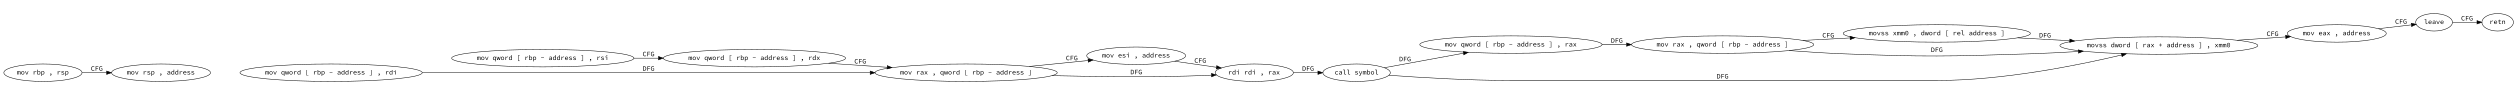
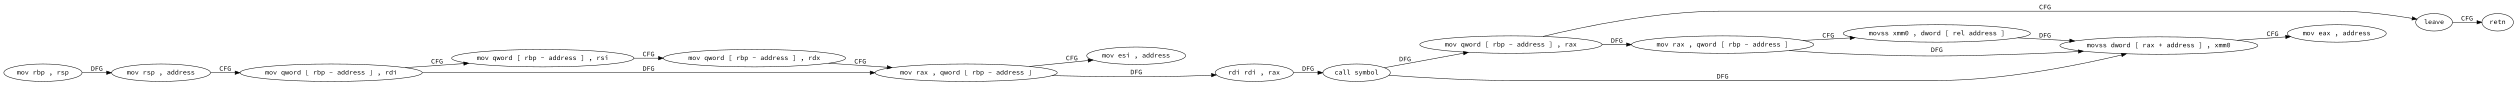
(2395, 27) -> (1977, 11)
(1196, 64) -> none
none -> (435, 66)
(97, 69) -> (97, 69)
none -> (223, 73)
